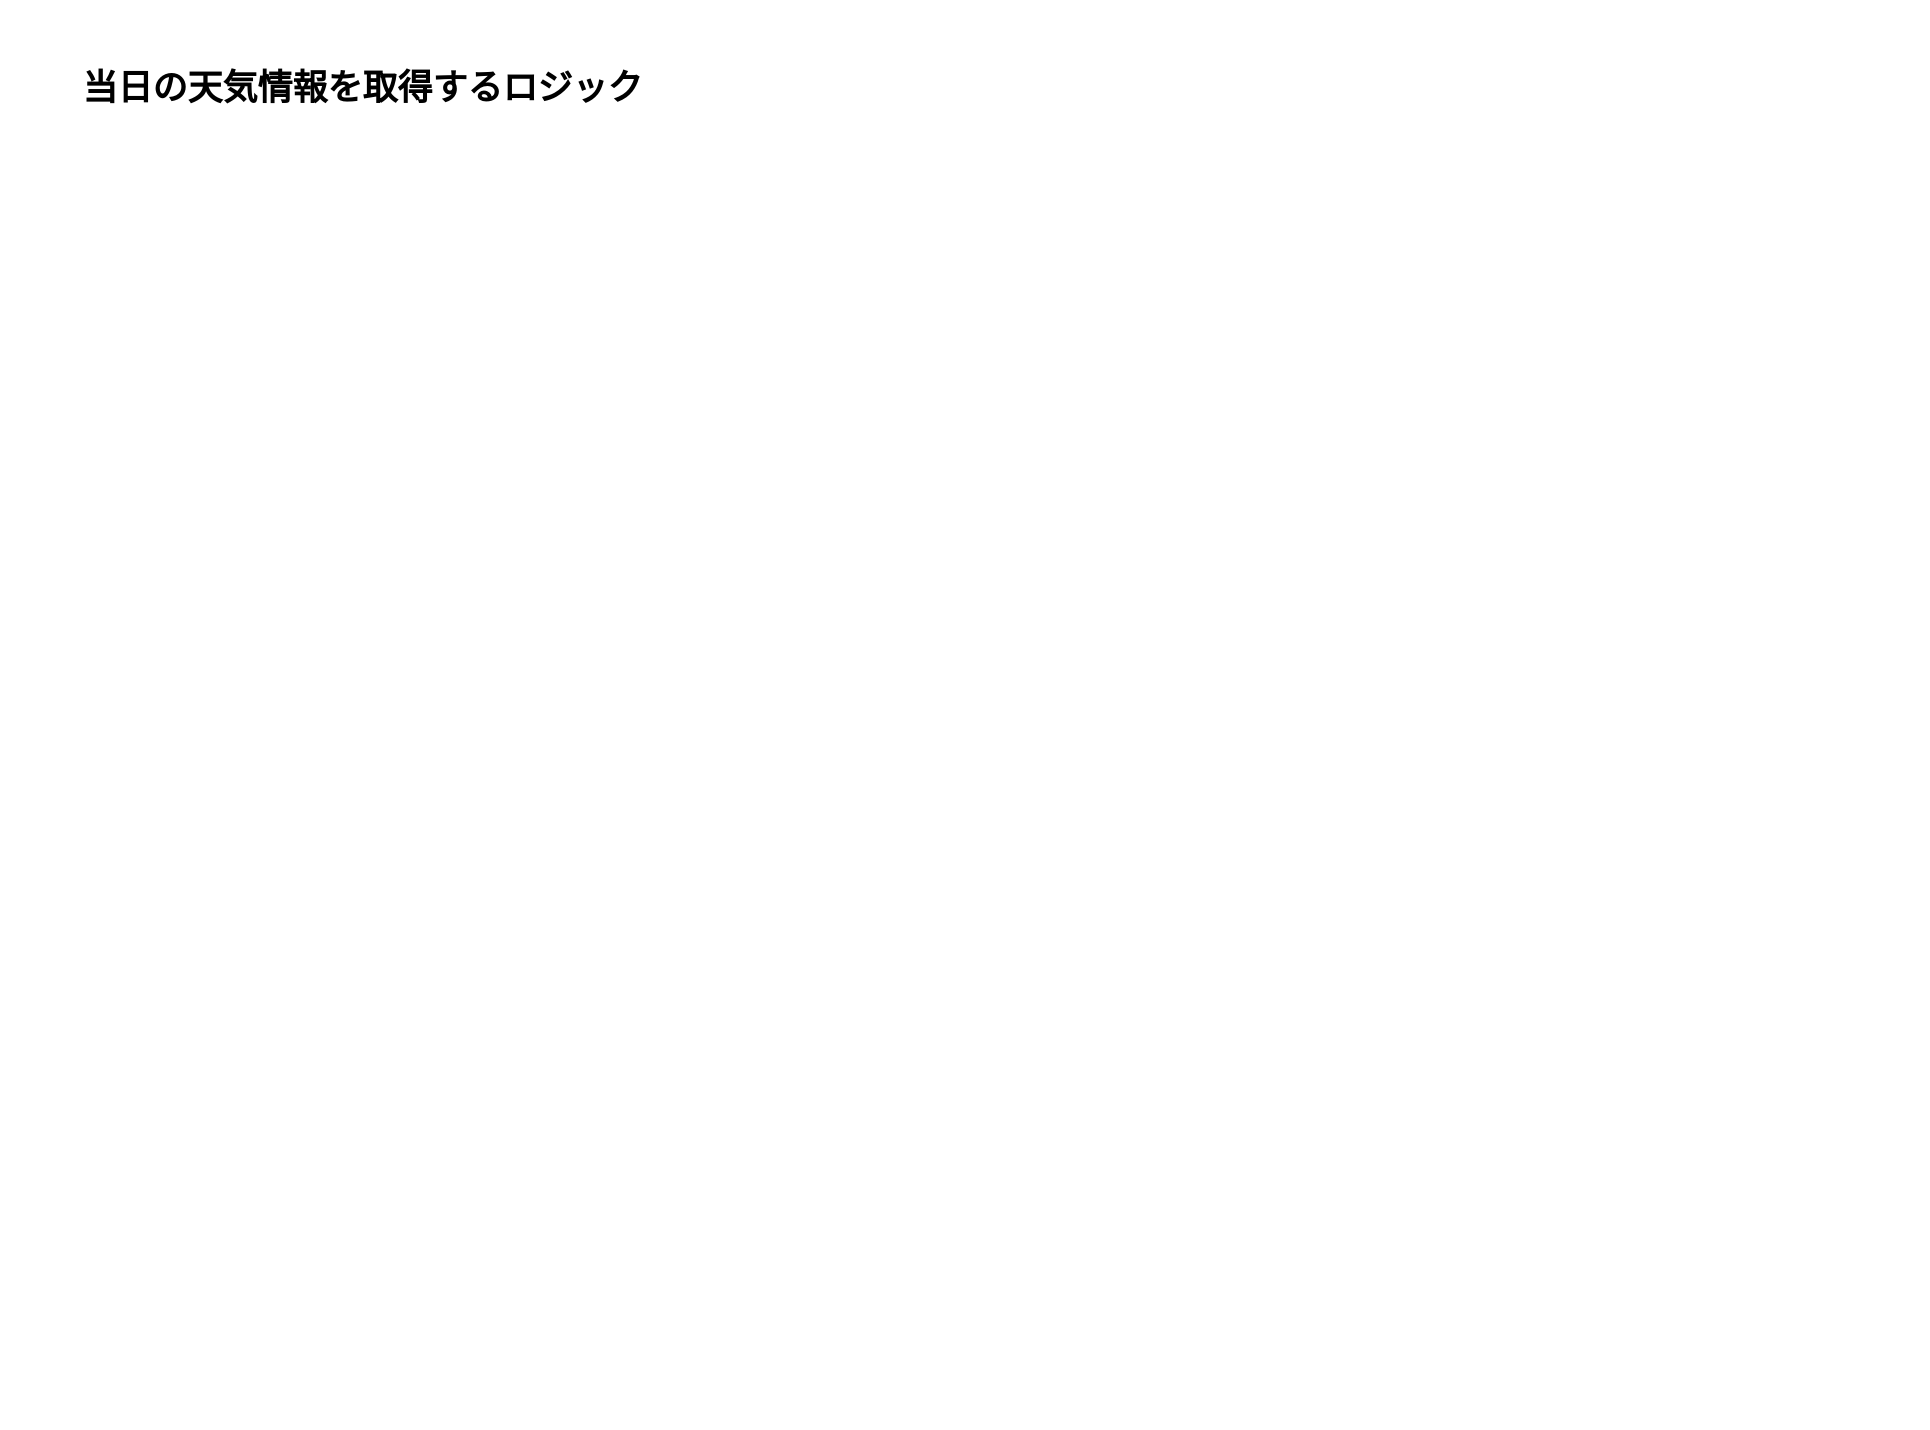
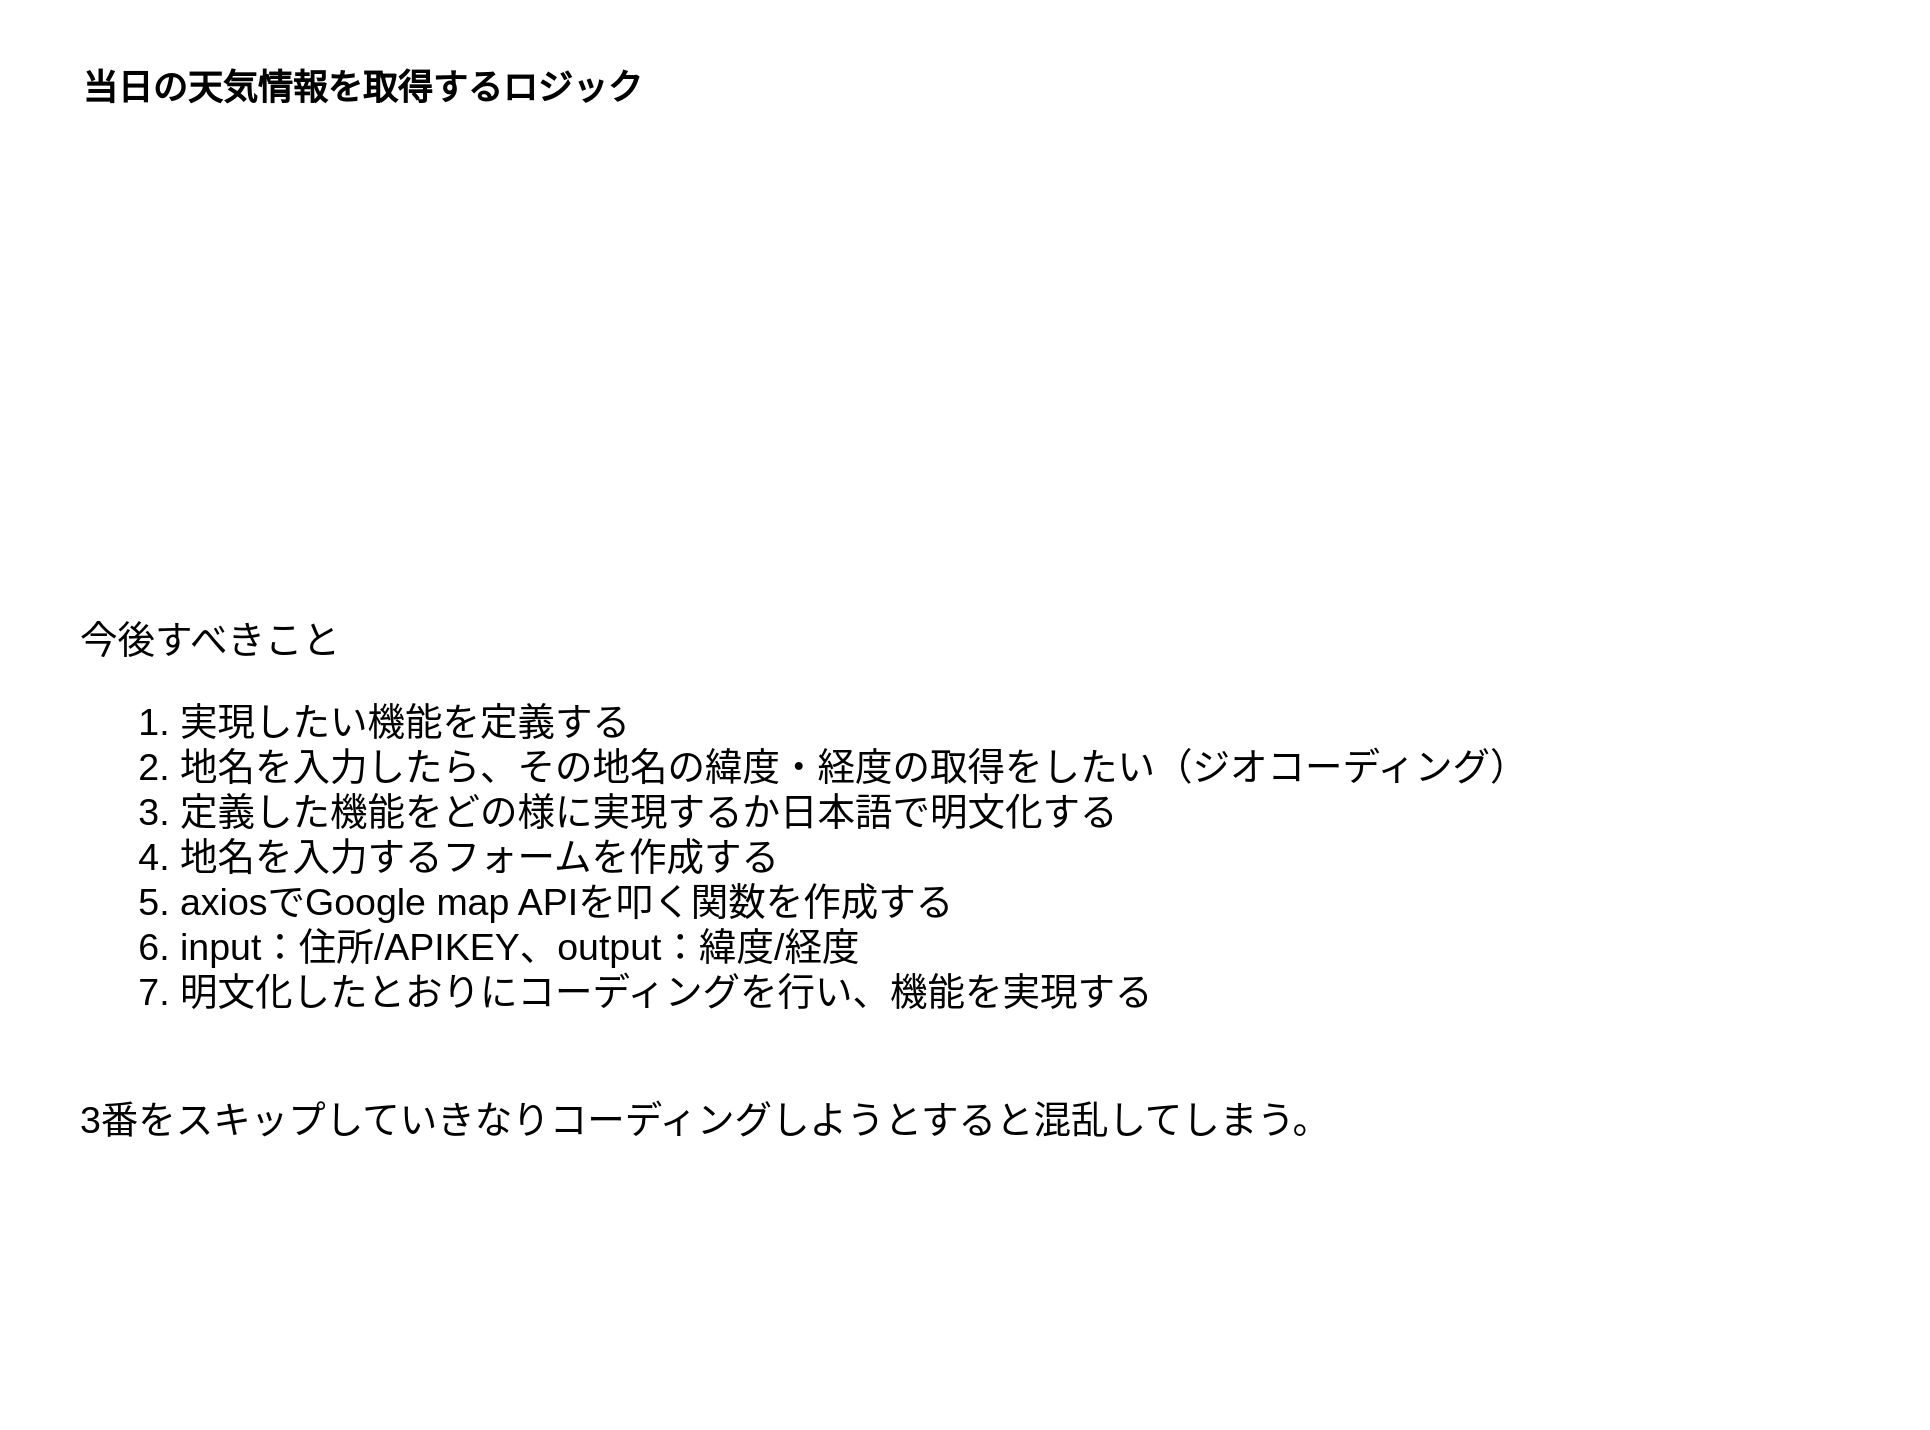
none -> (976, 989)
